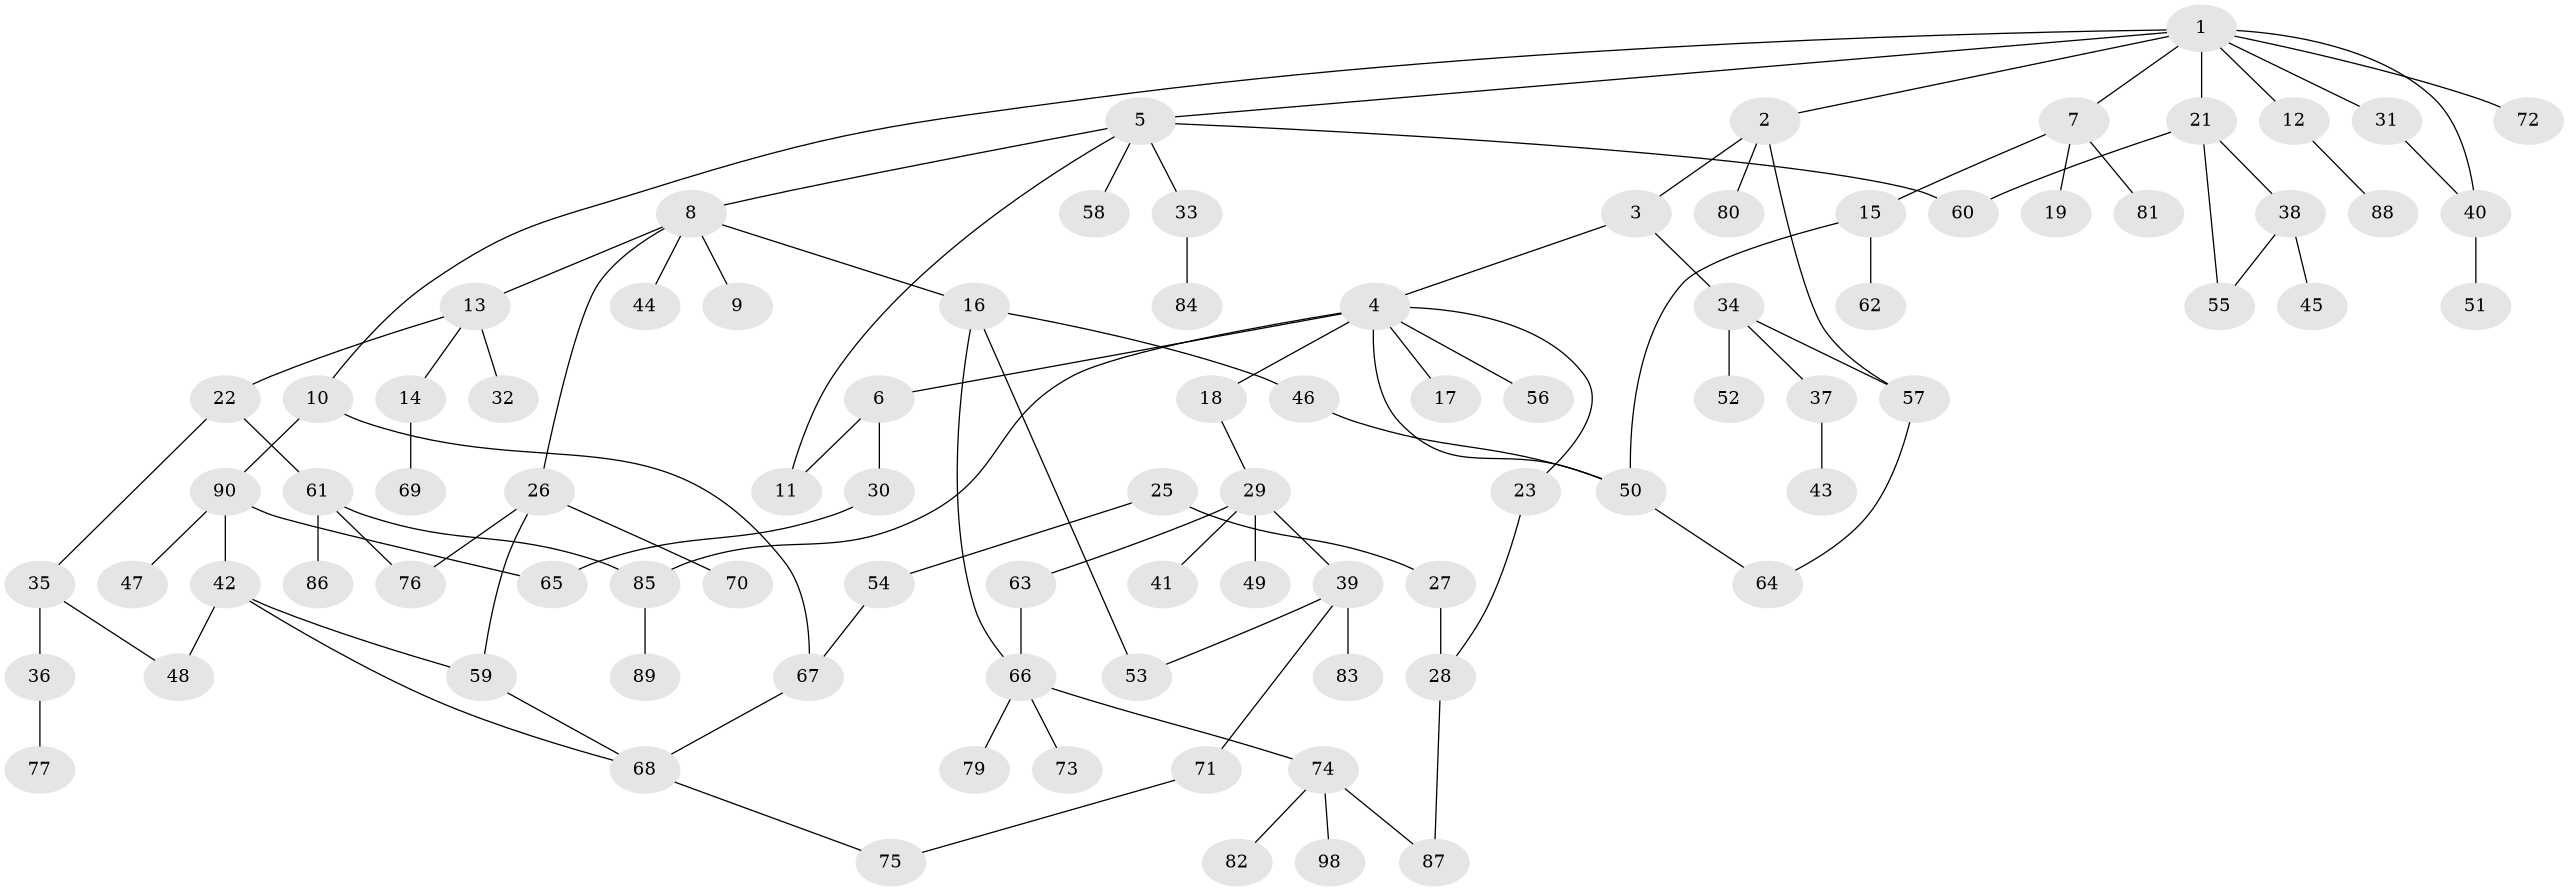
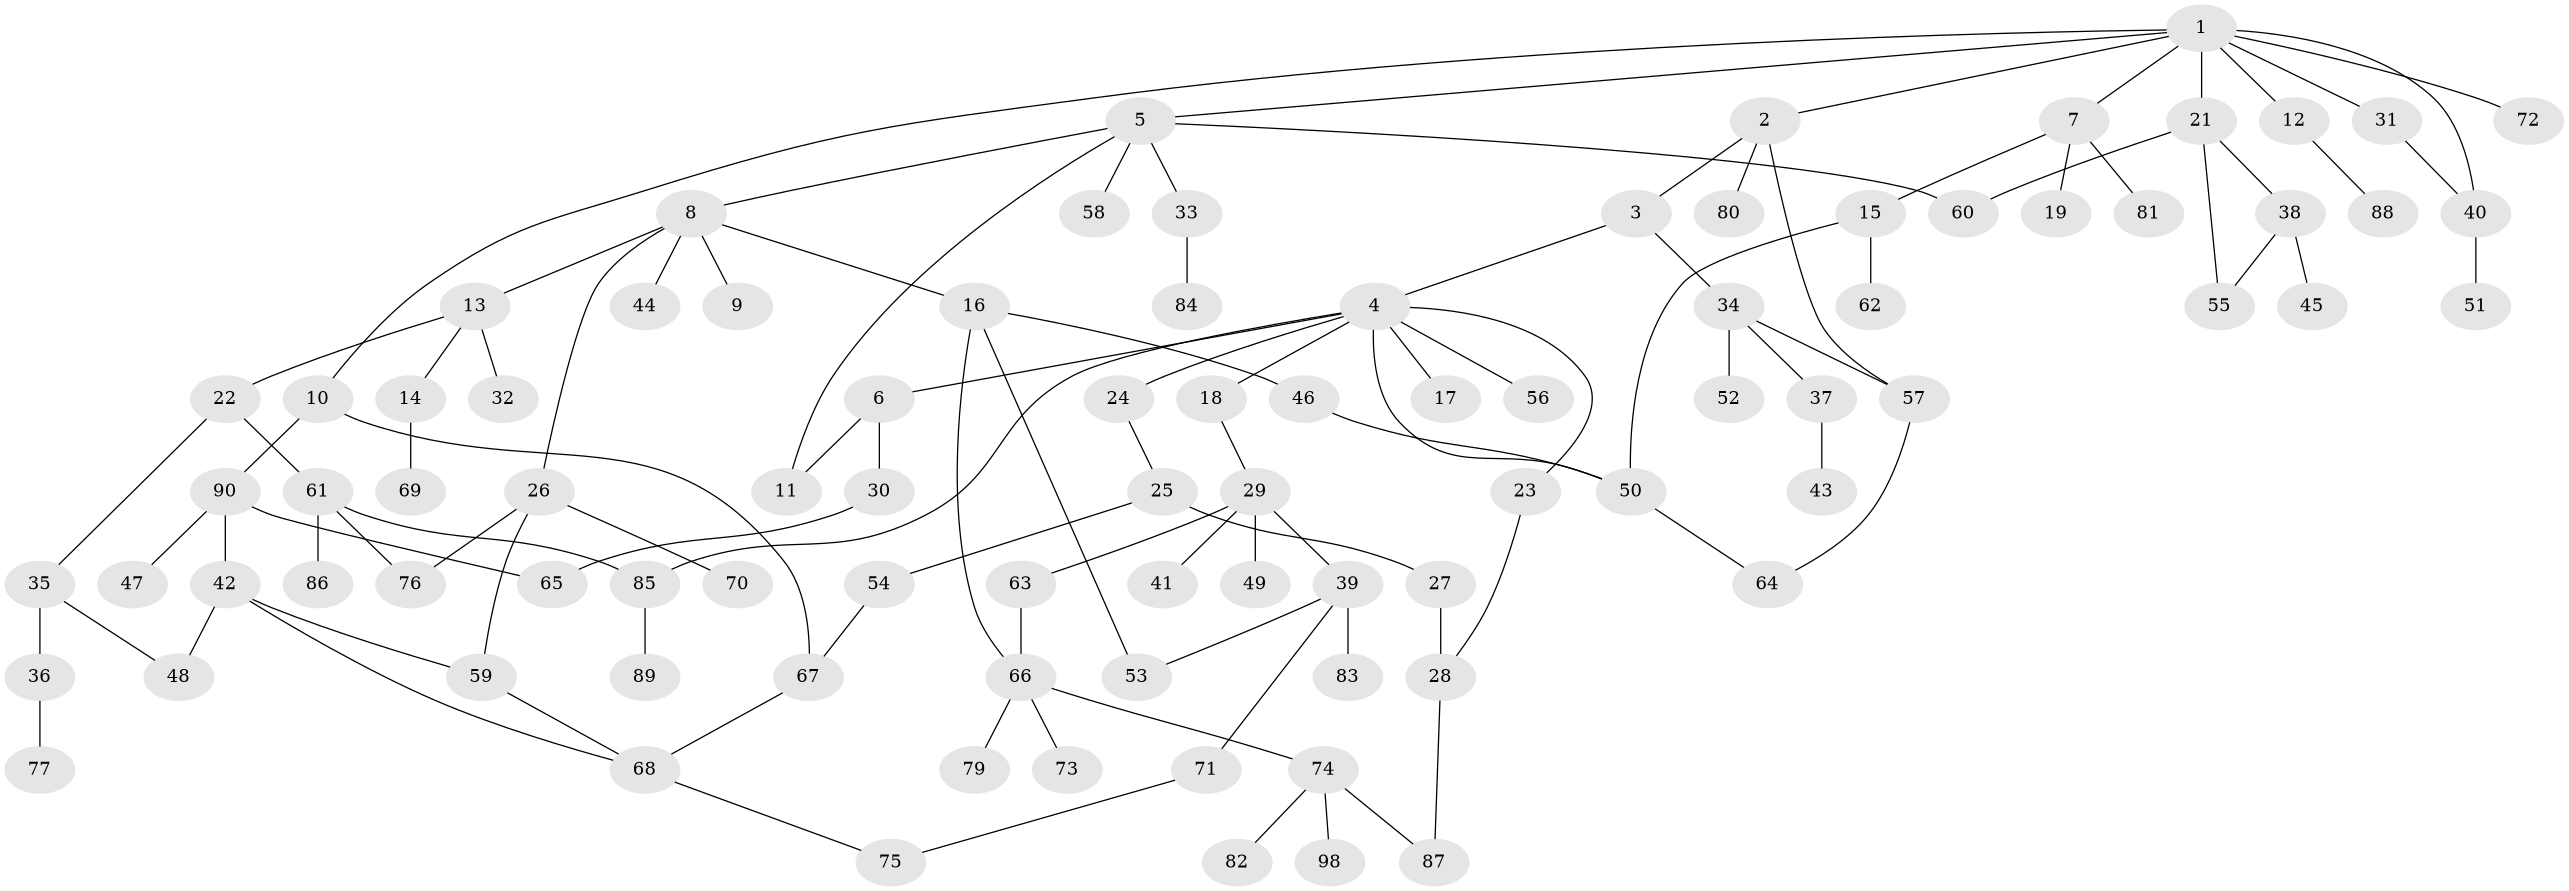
none -> (1119, 399)
